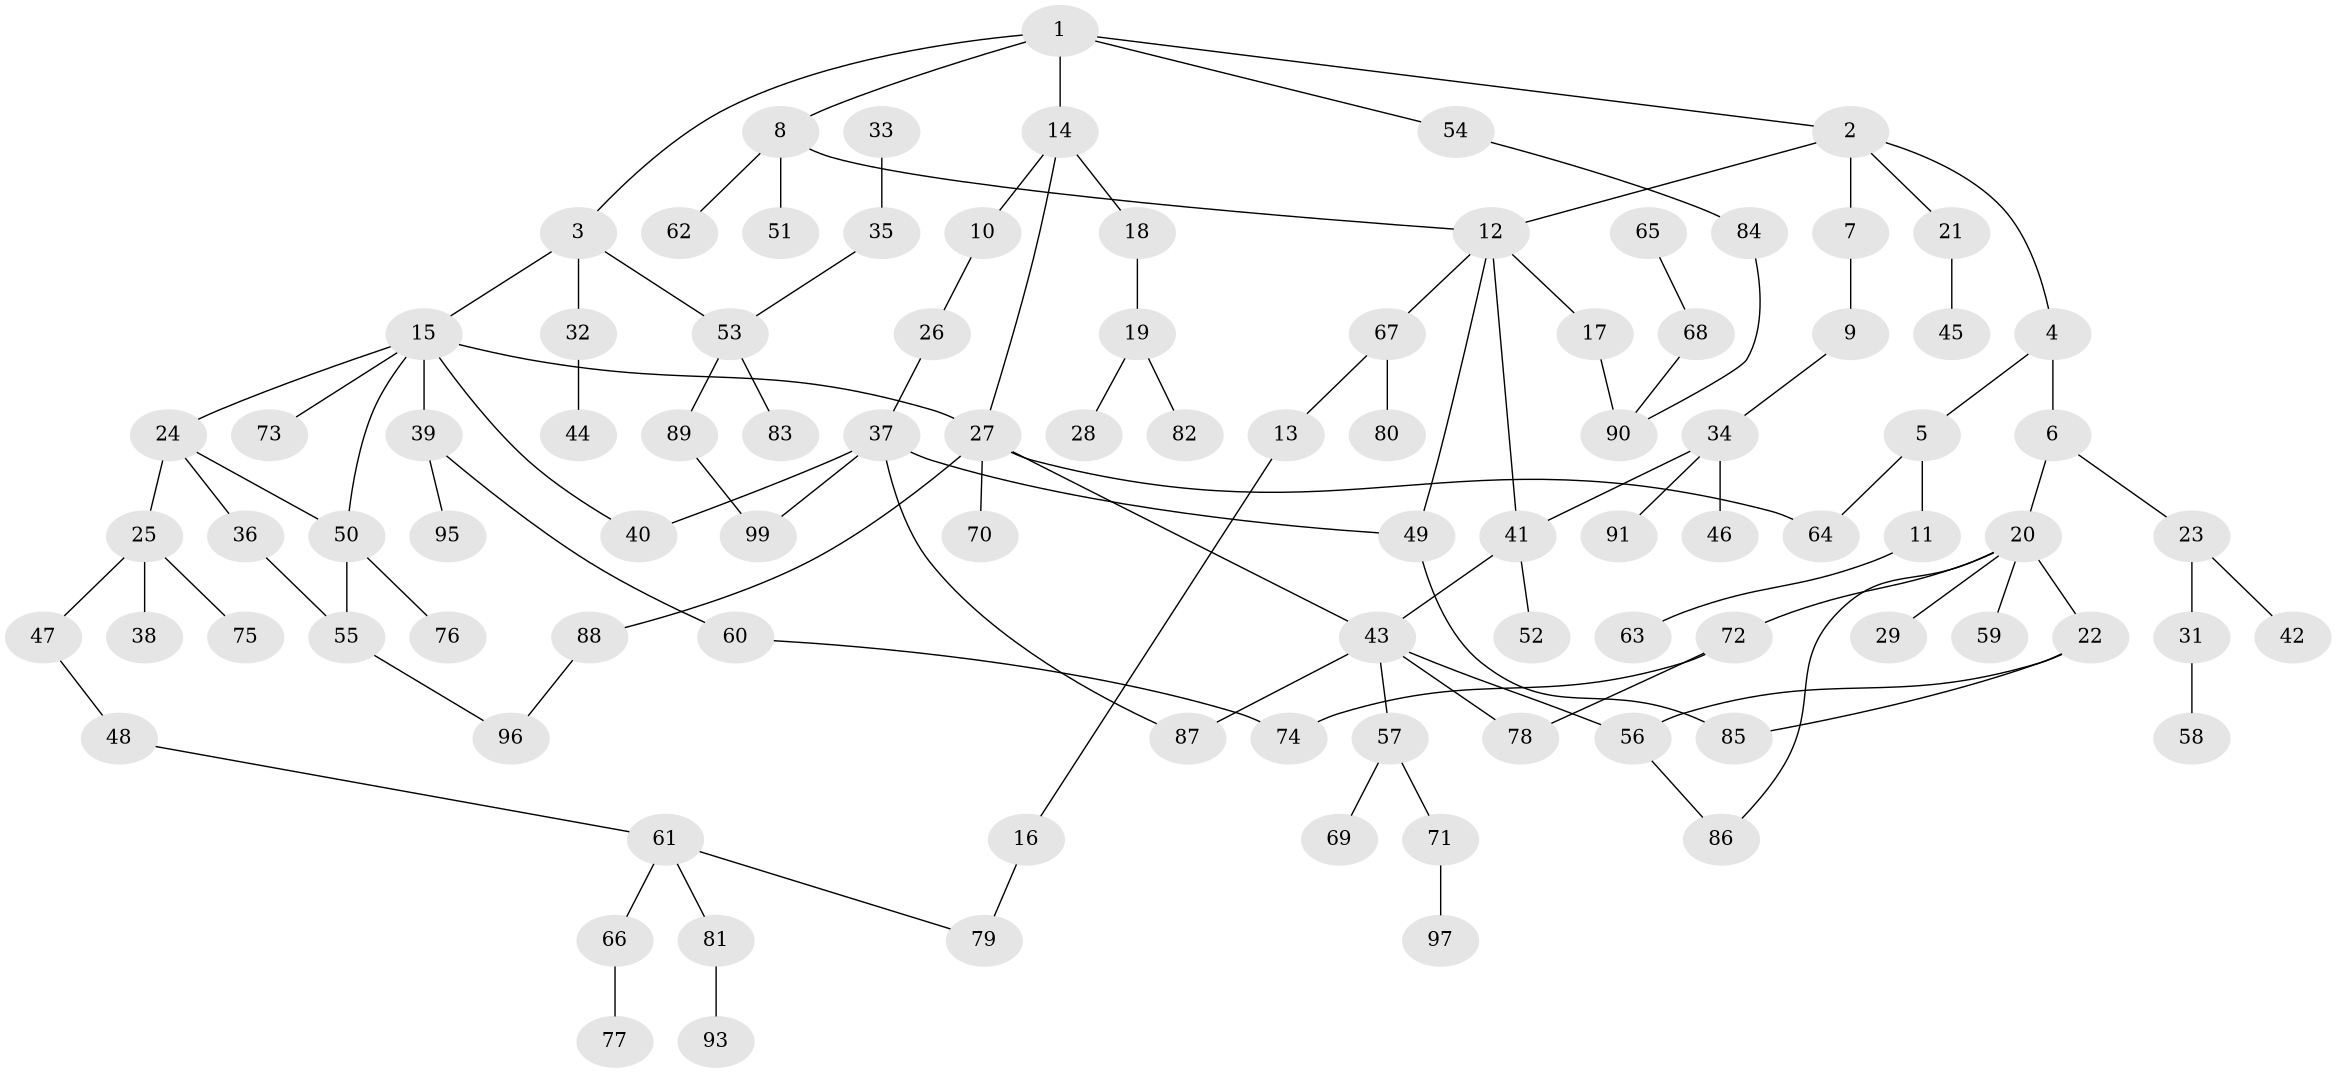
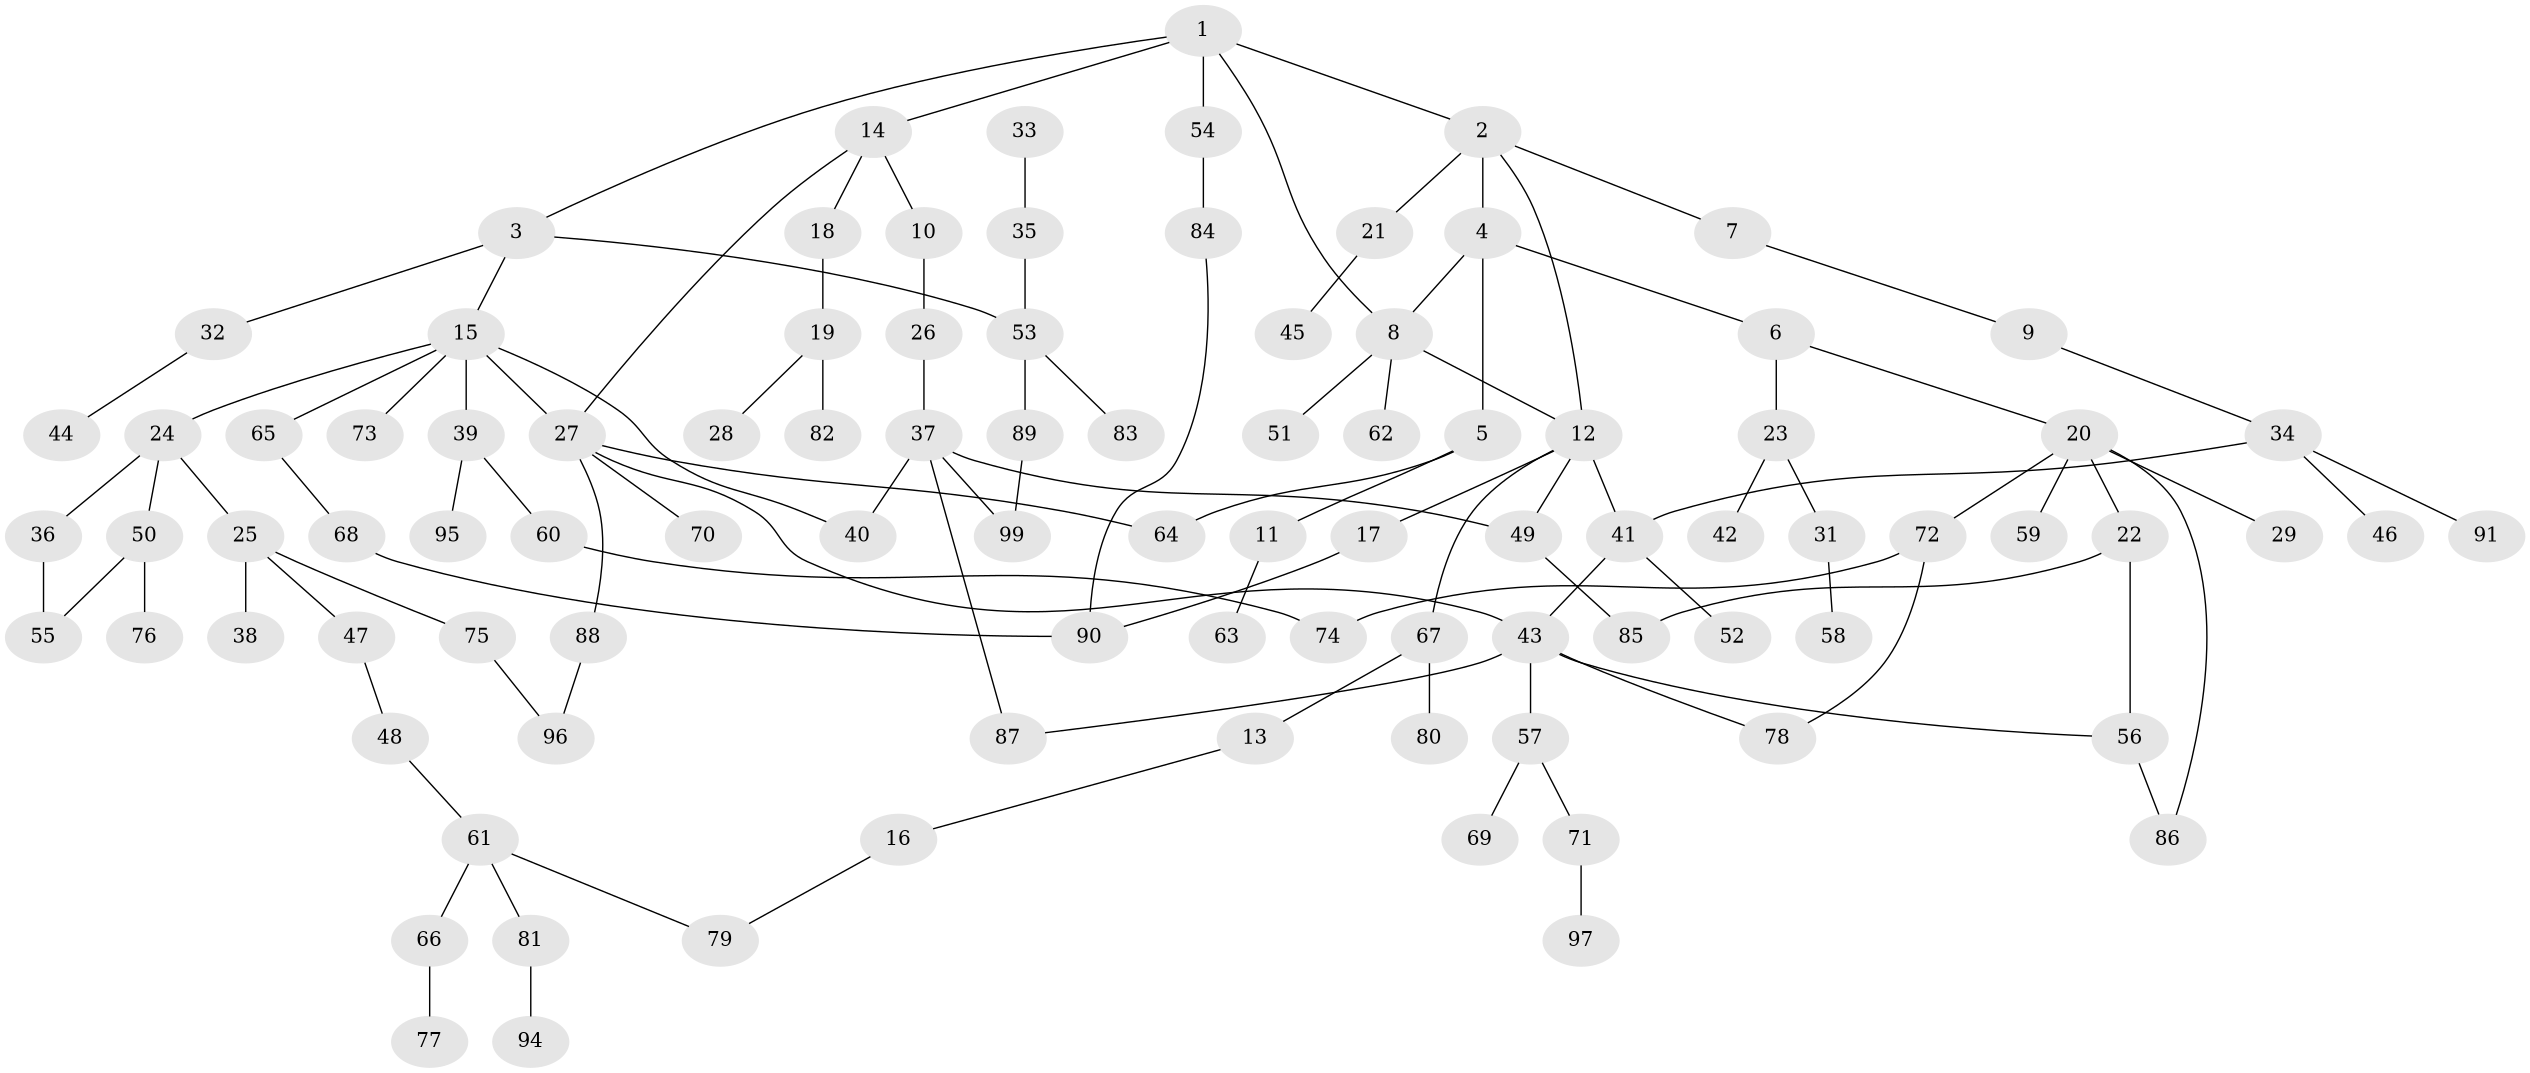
none -> (1438, 284)
(366, 430) -> (365, 385)
(429, 688) -> (517, 688)
(716, 1042) -> (531, 1042)
